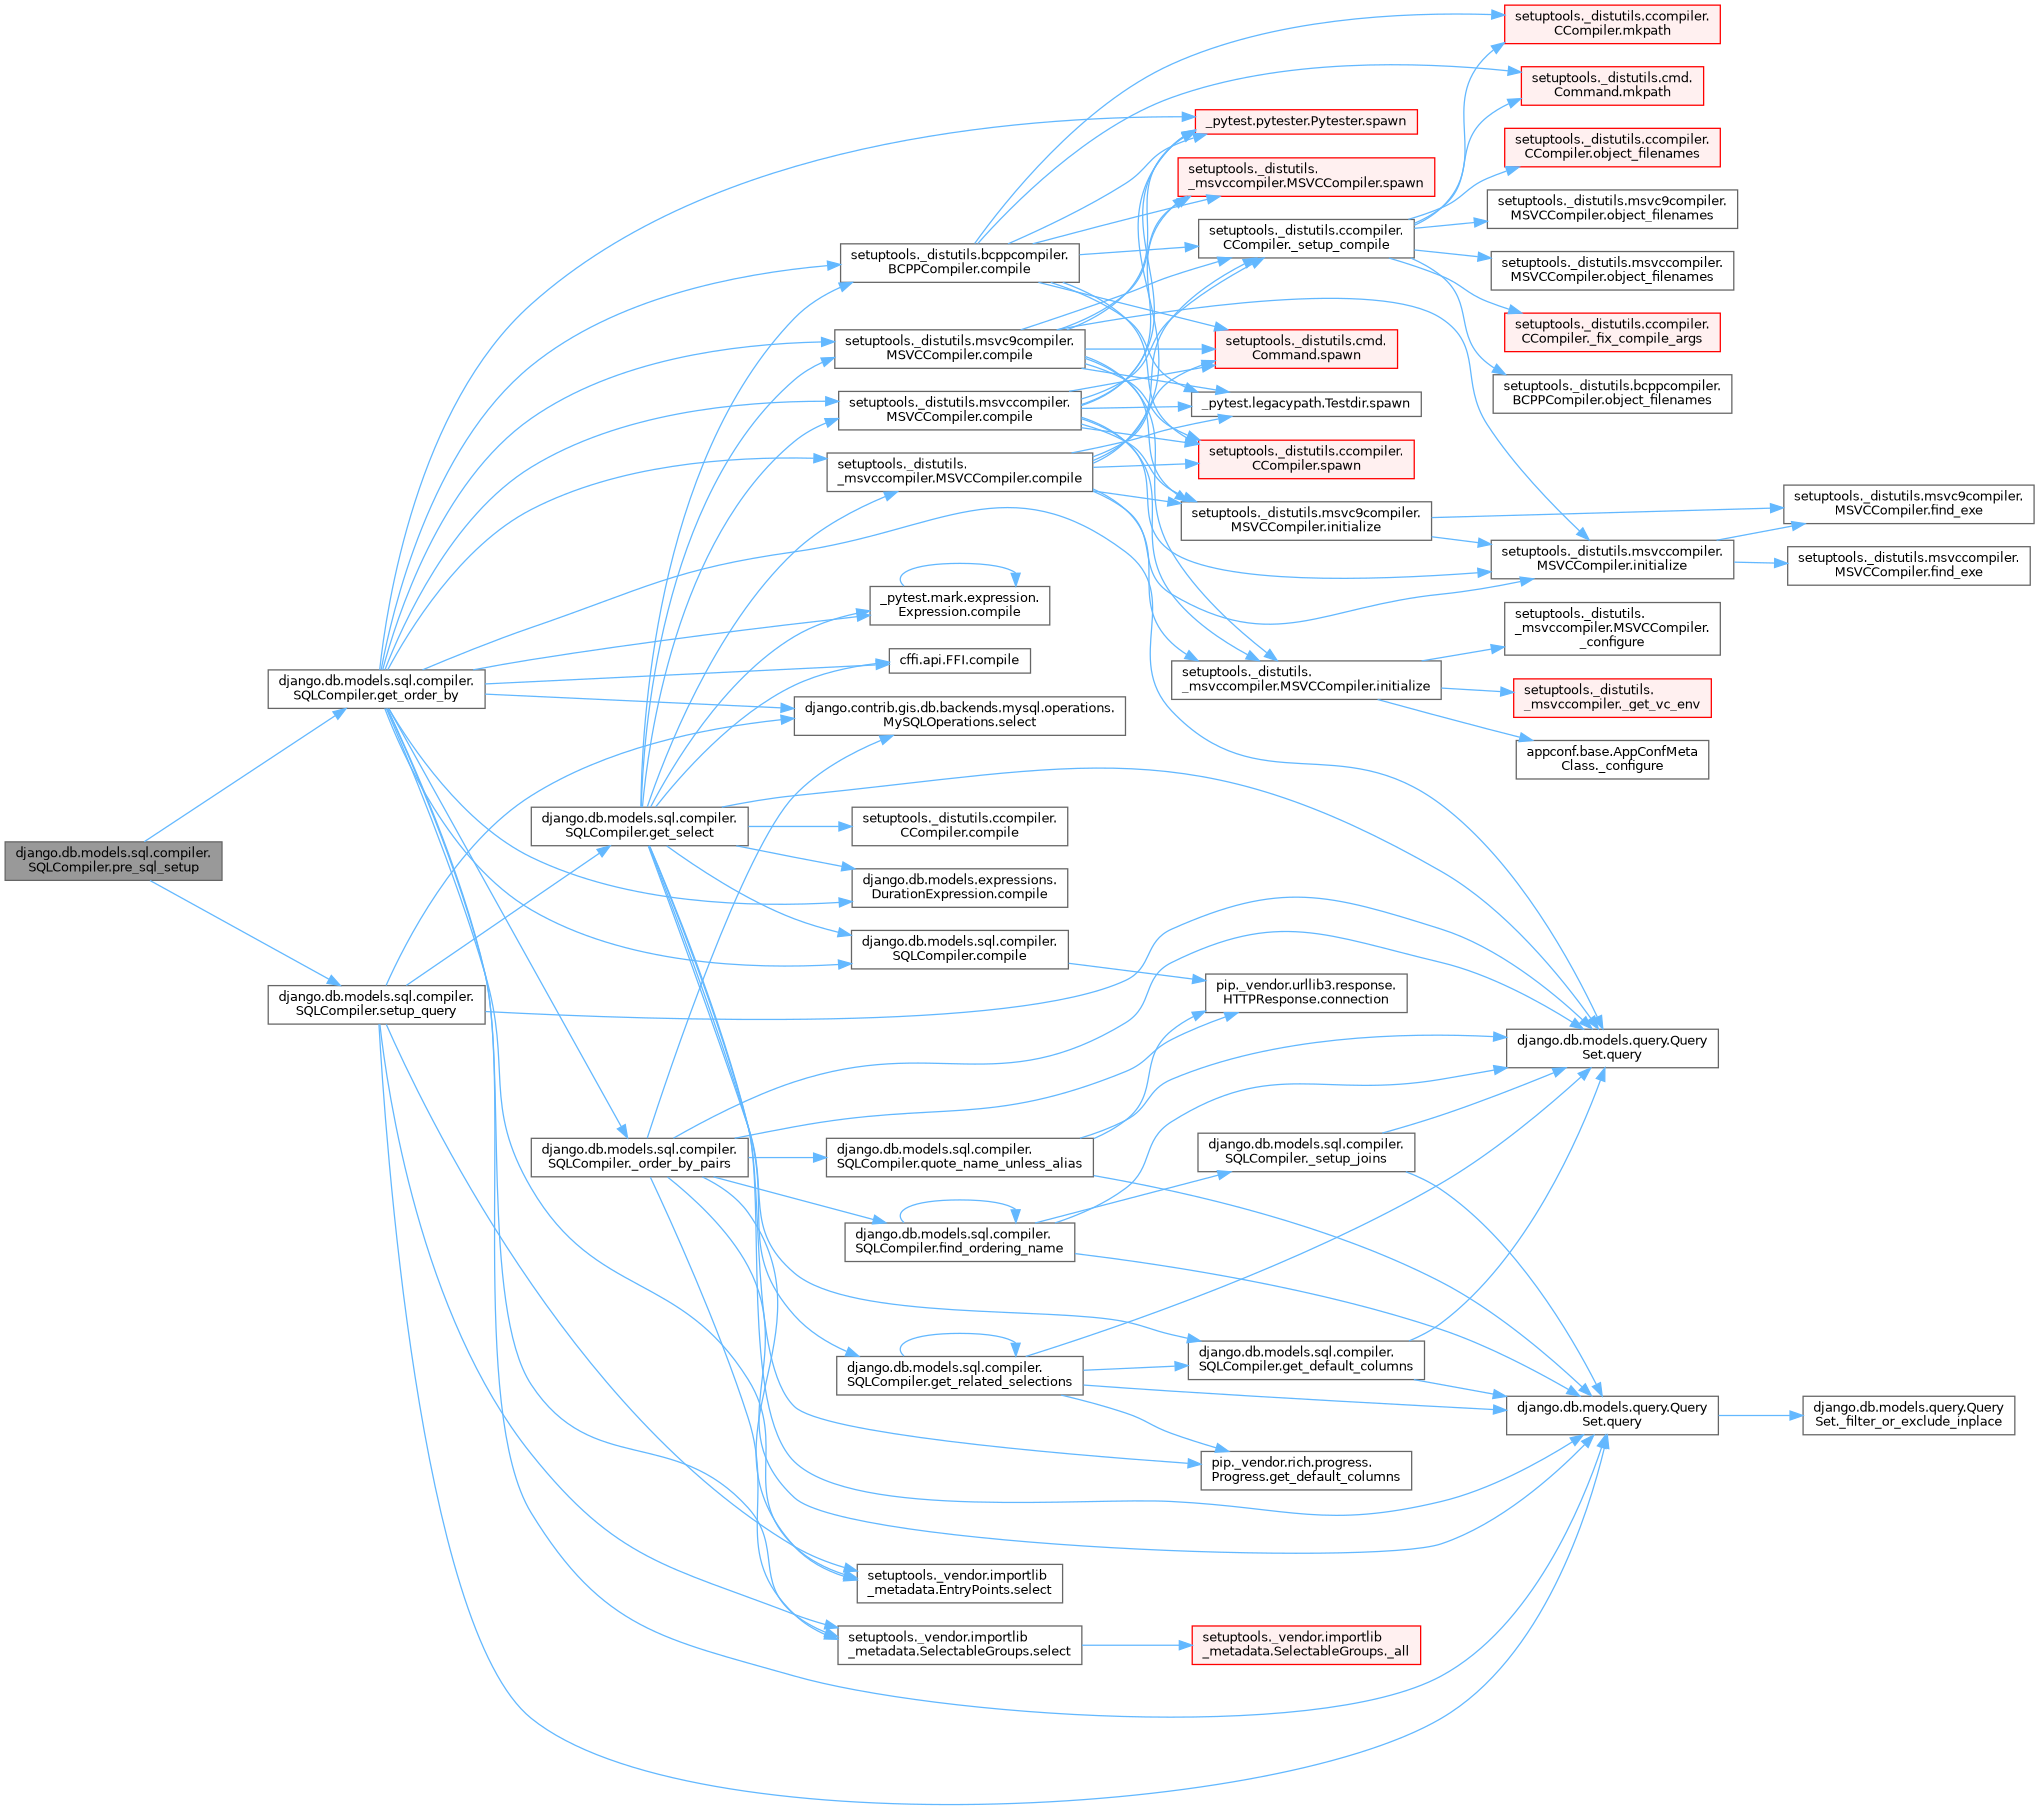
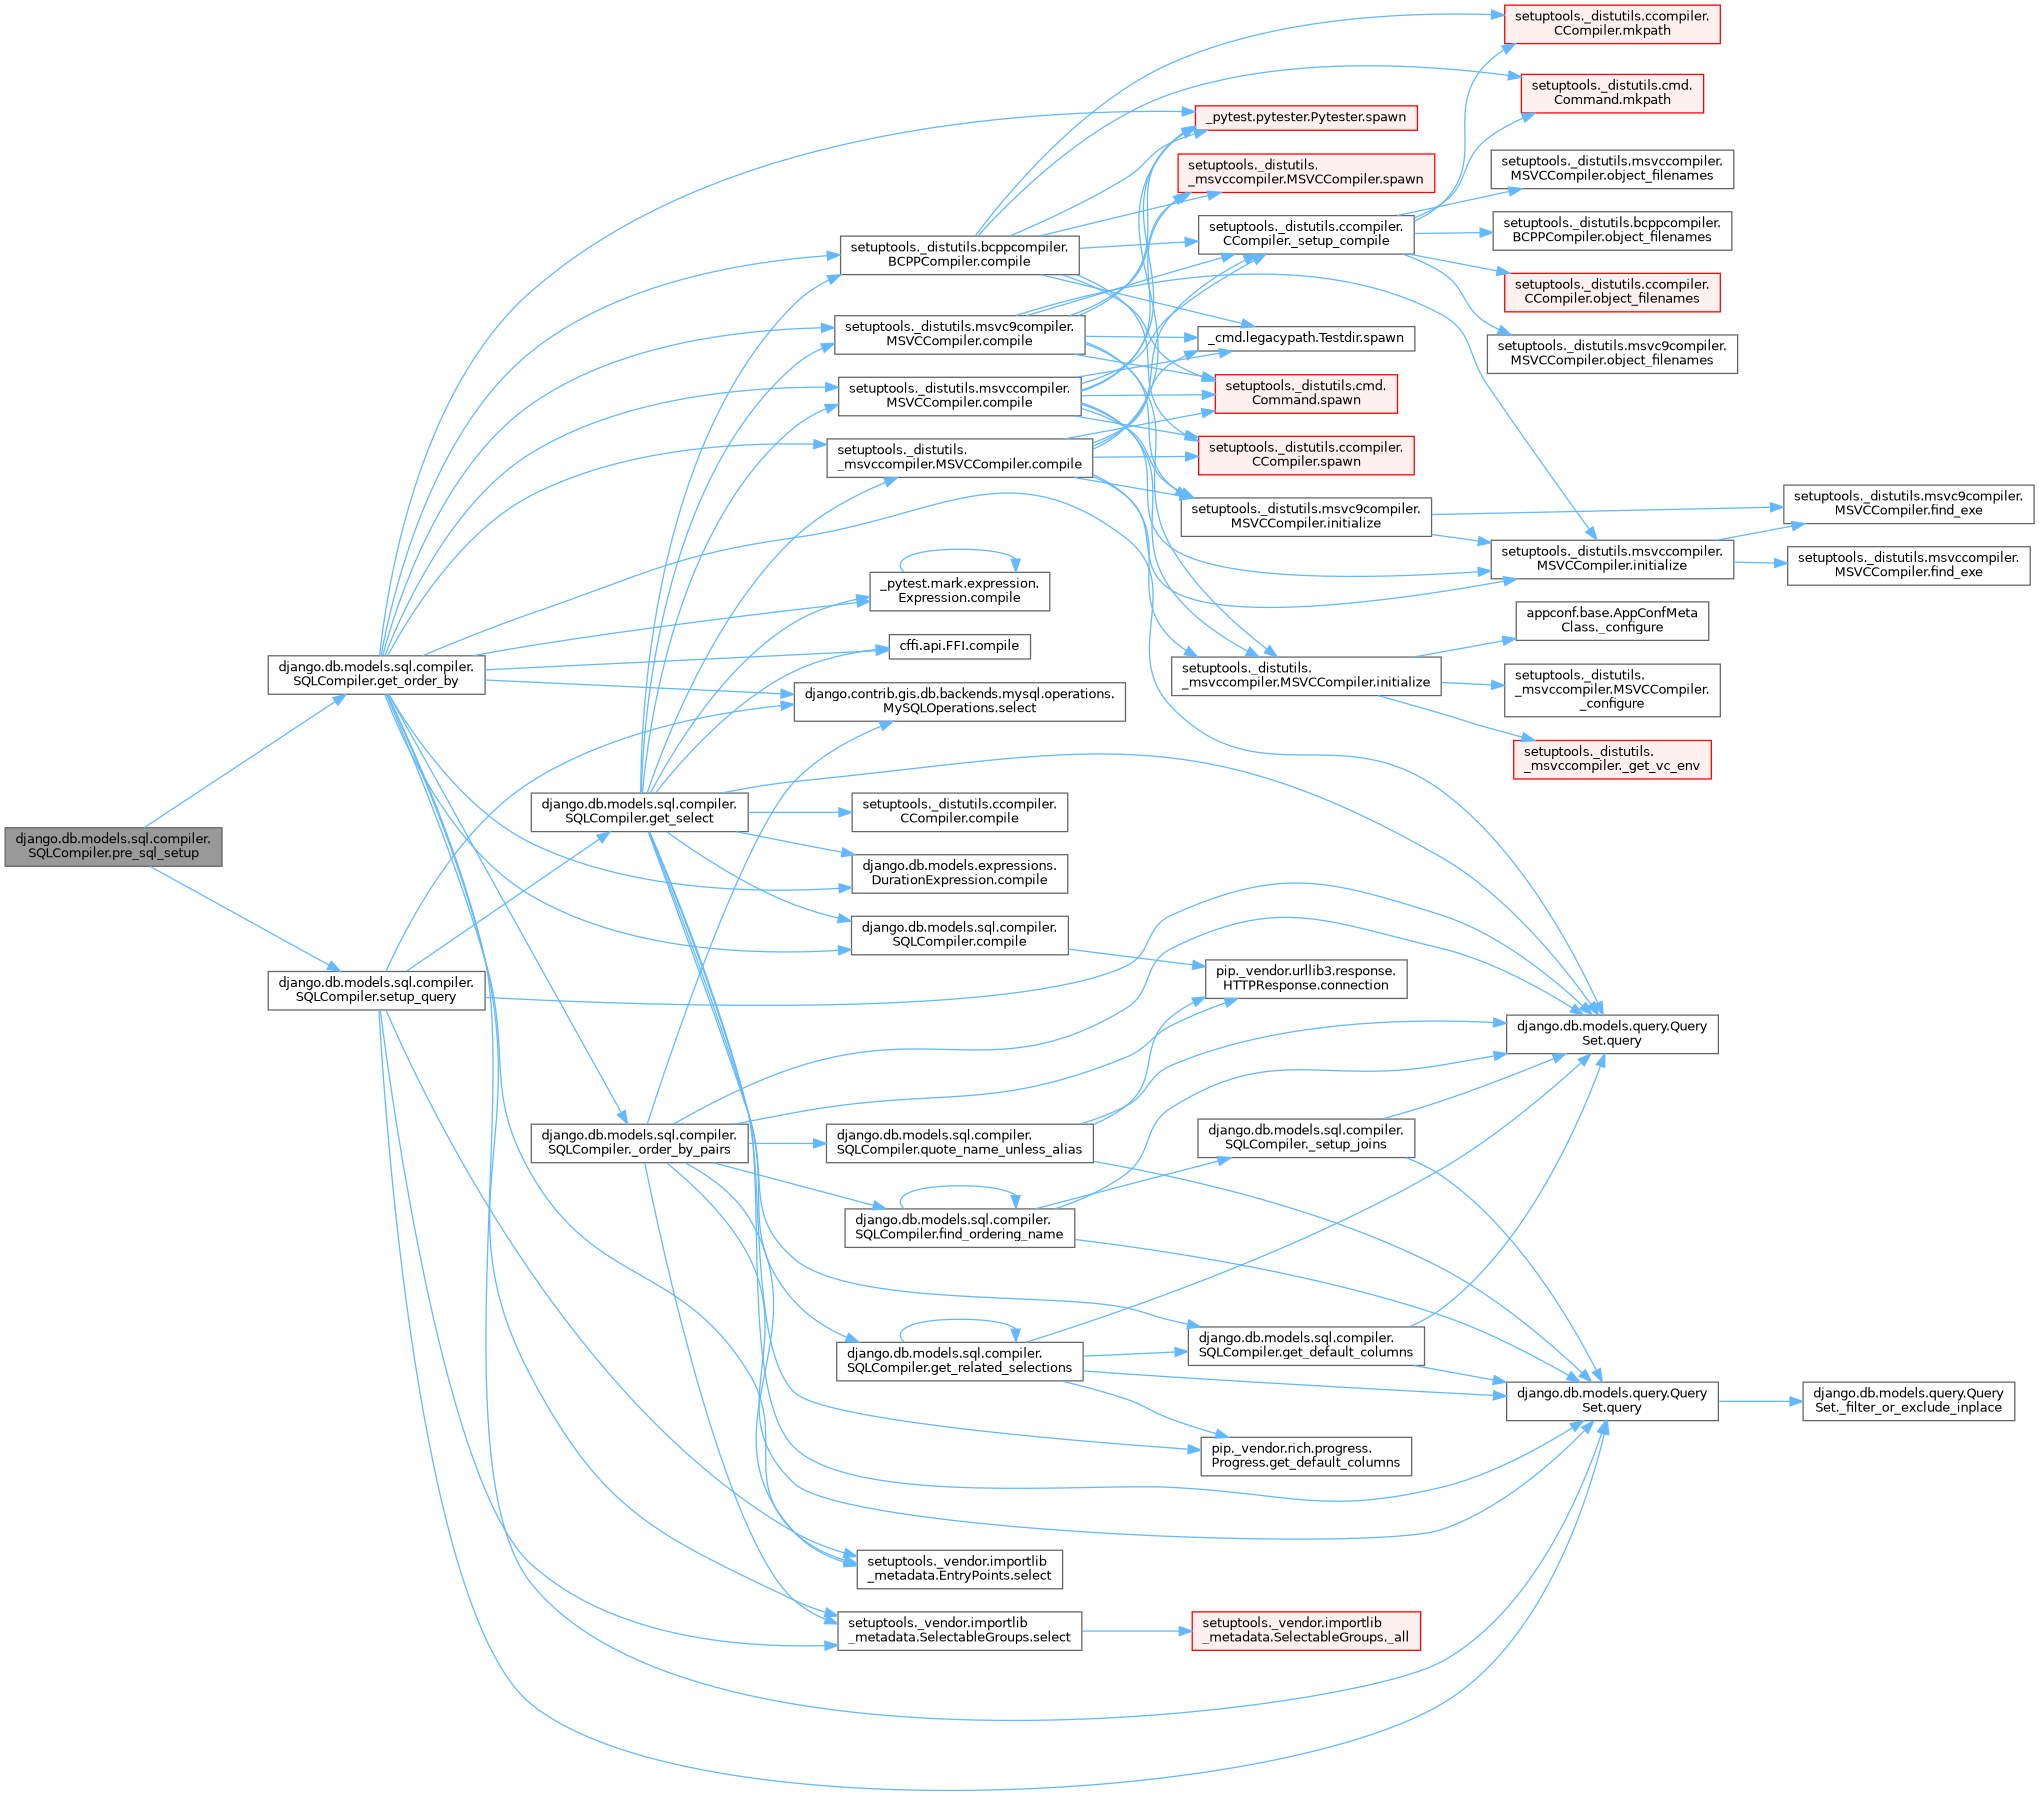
(1613, 332) -> none
(1141, 393) -> none
(1306, 404) -> (1306, 339)
